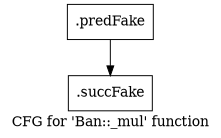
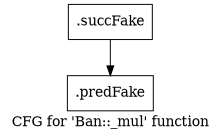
(110, 53) -> (110, 53)
